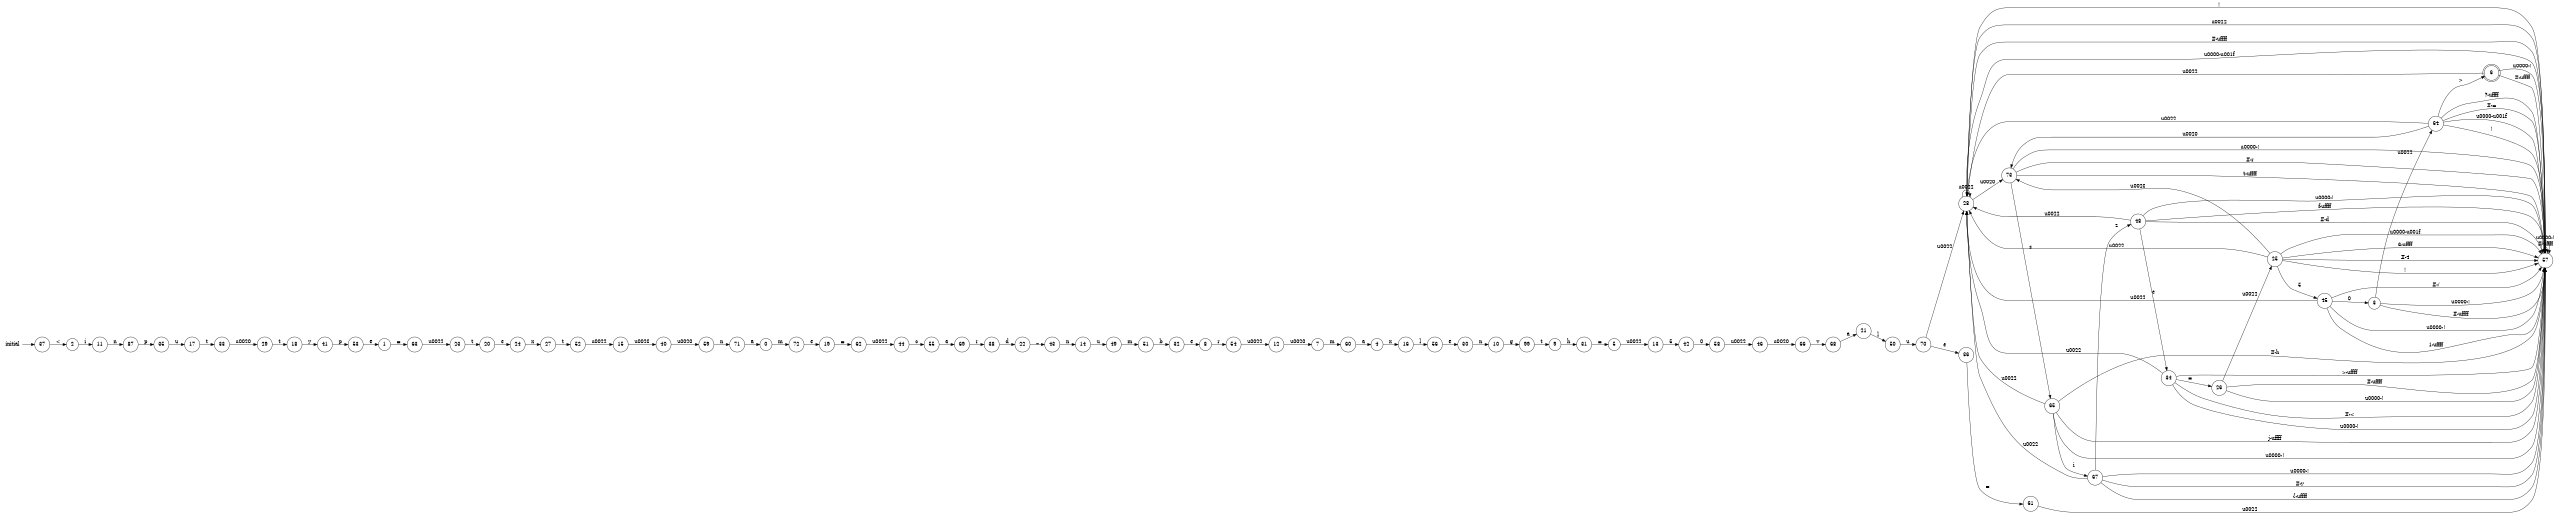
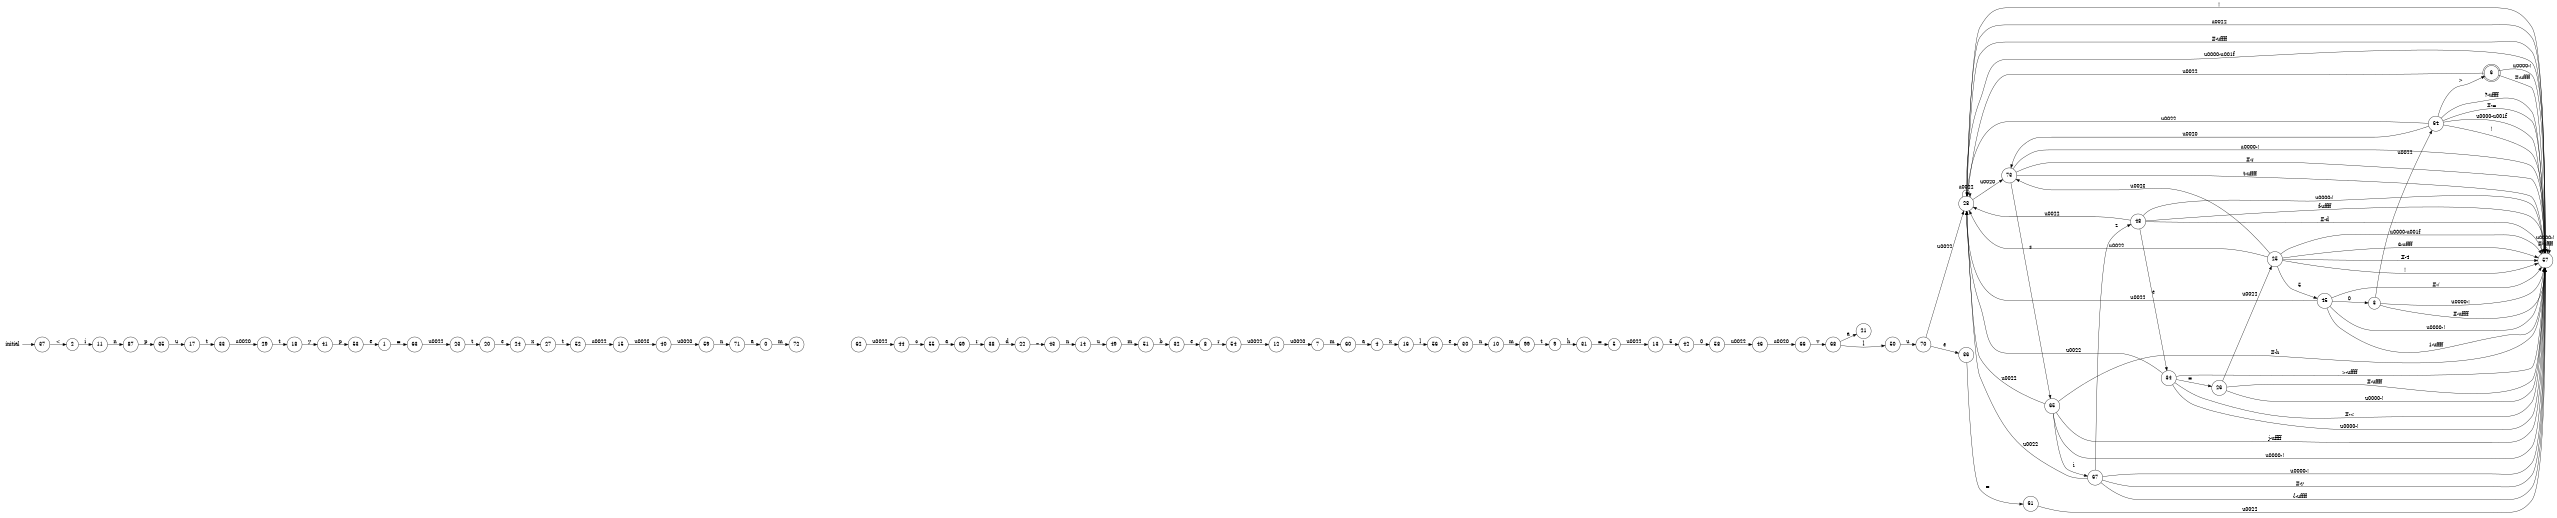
(1877, 337) -> (1861, 347)
(1511, 342) -> (1511, 342)
(827, 345) -> none
